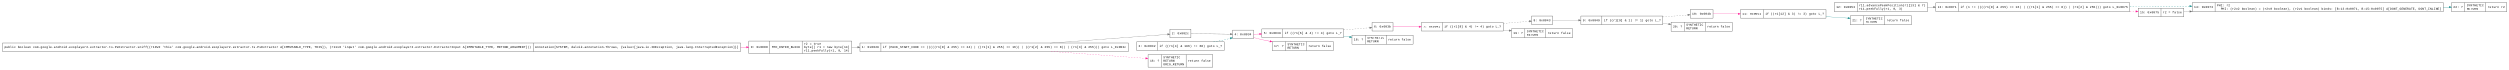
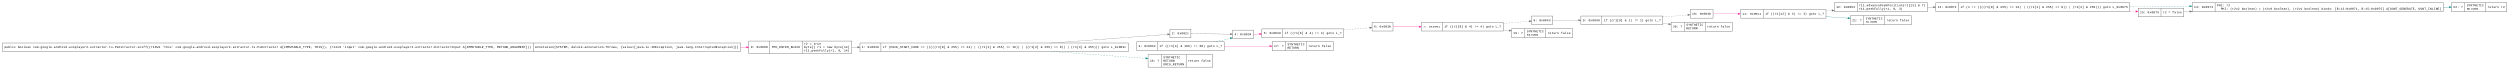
none -> (1829, 11)
(1262, 40) -> (1247, 46)
(1383, 40) -> none
(1098, 55) -> (1098, 55)
